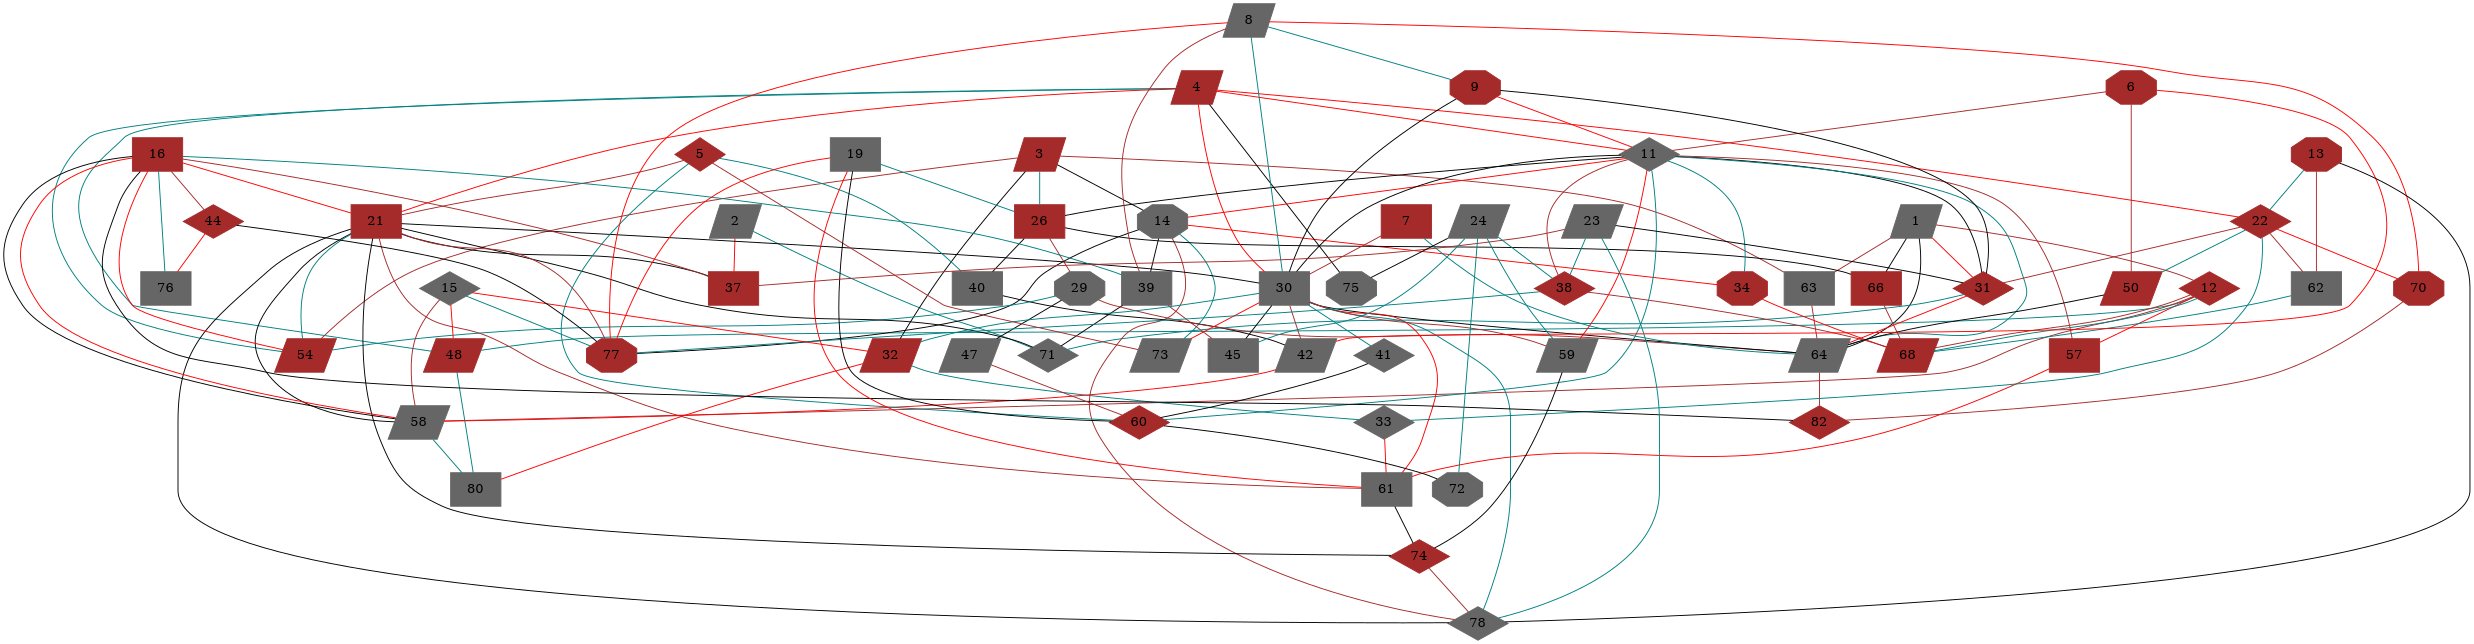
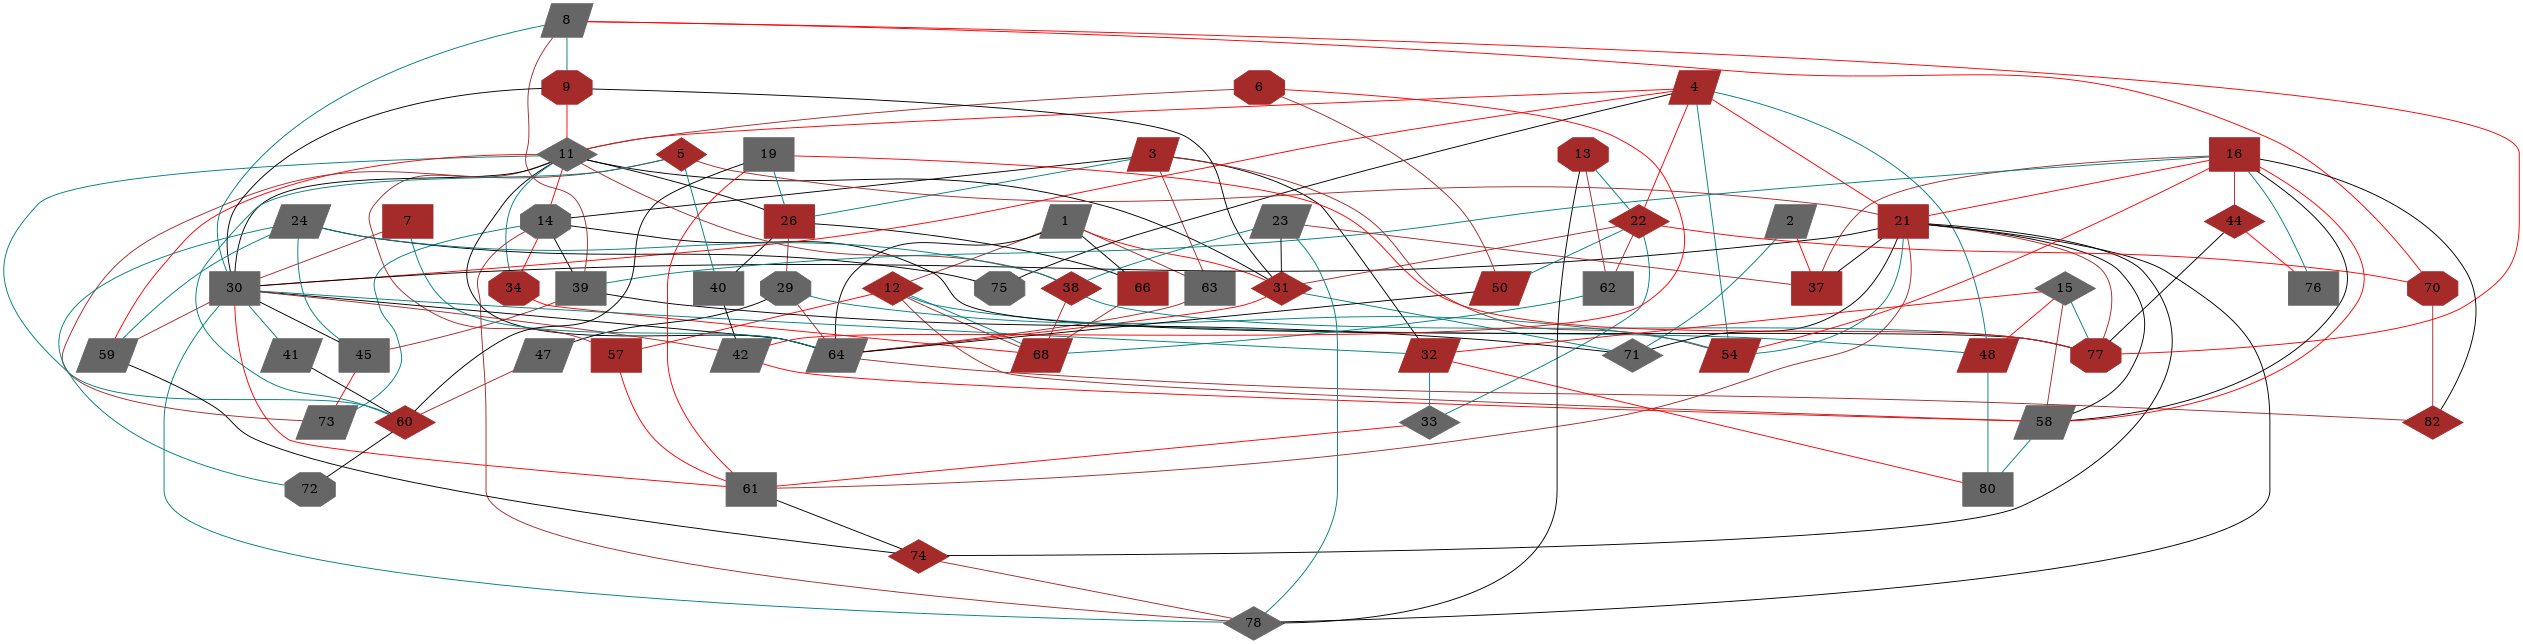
(1987, 213) -> (469, 286)
(1225, 321) -> (343, 393)
(1384, 355) -> (292, 355)
